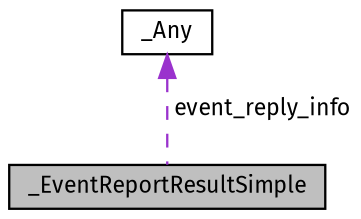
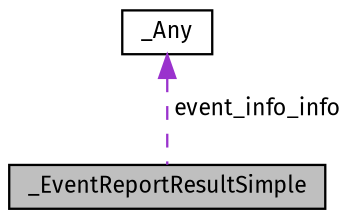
(260, 110) -> (255, 110)
